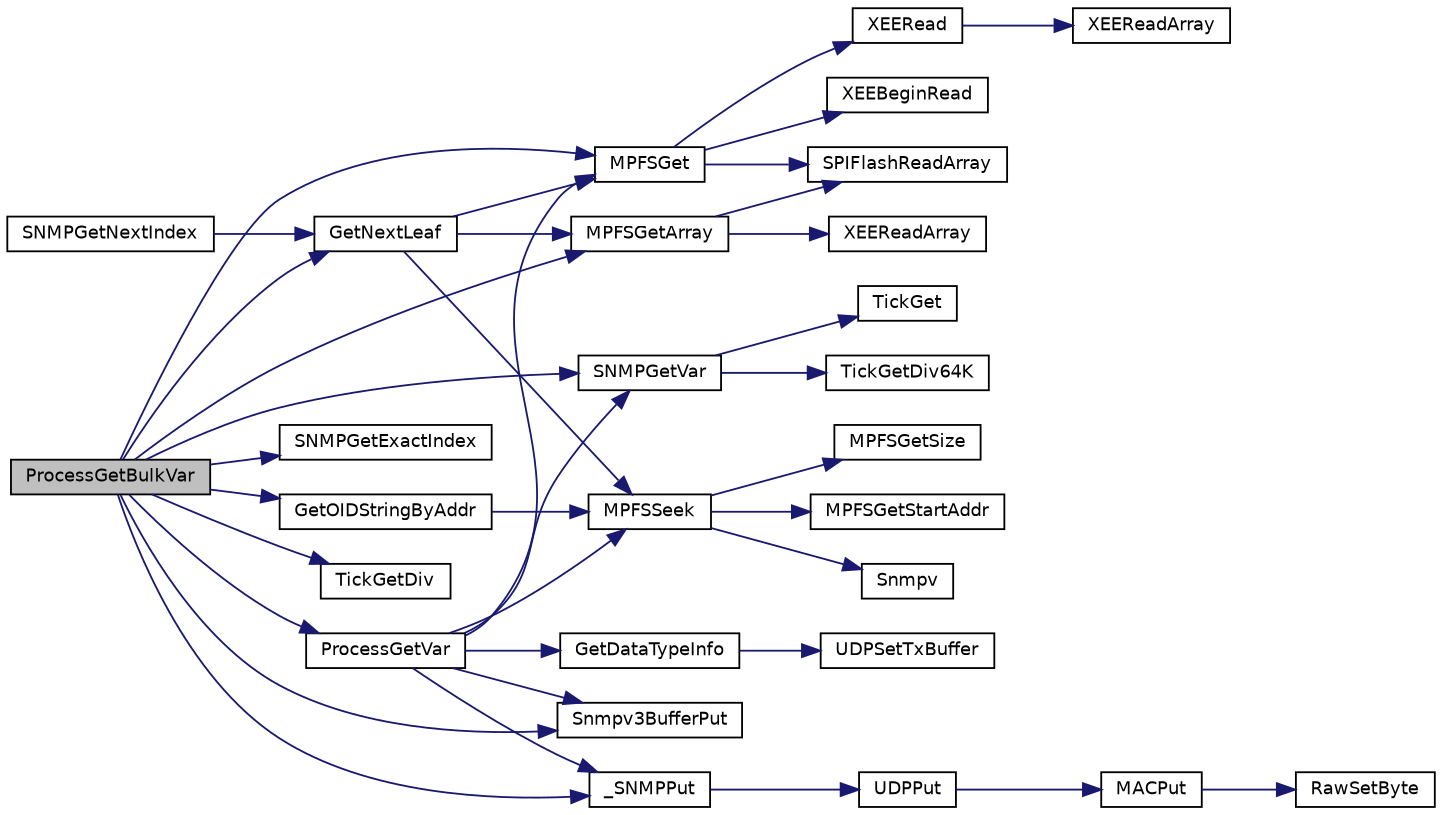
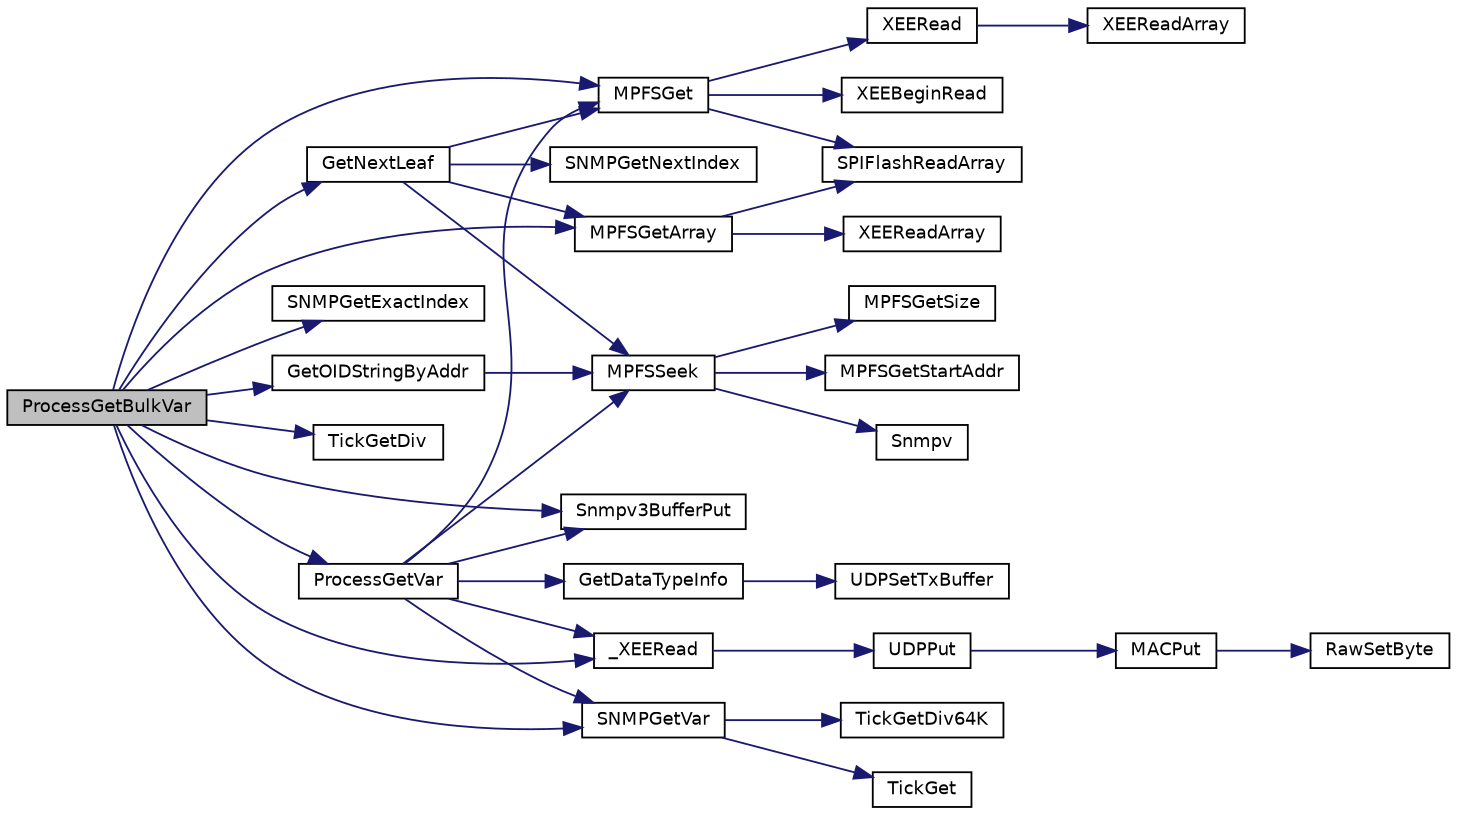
(261, 234) -> (490, 164)
(650, 790) -> (653, 651)
